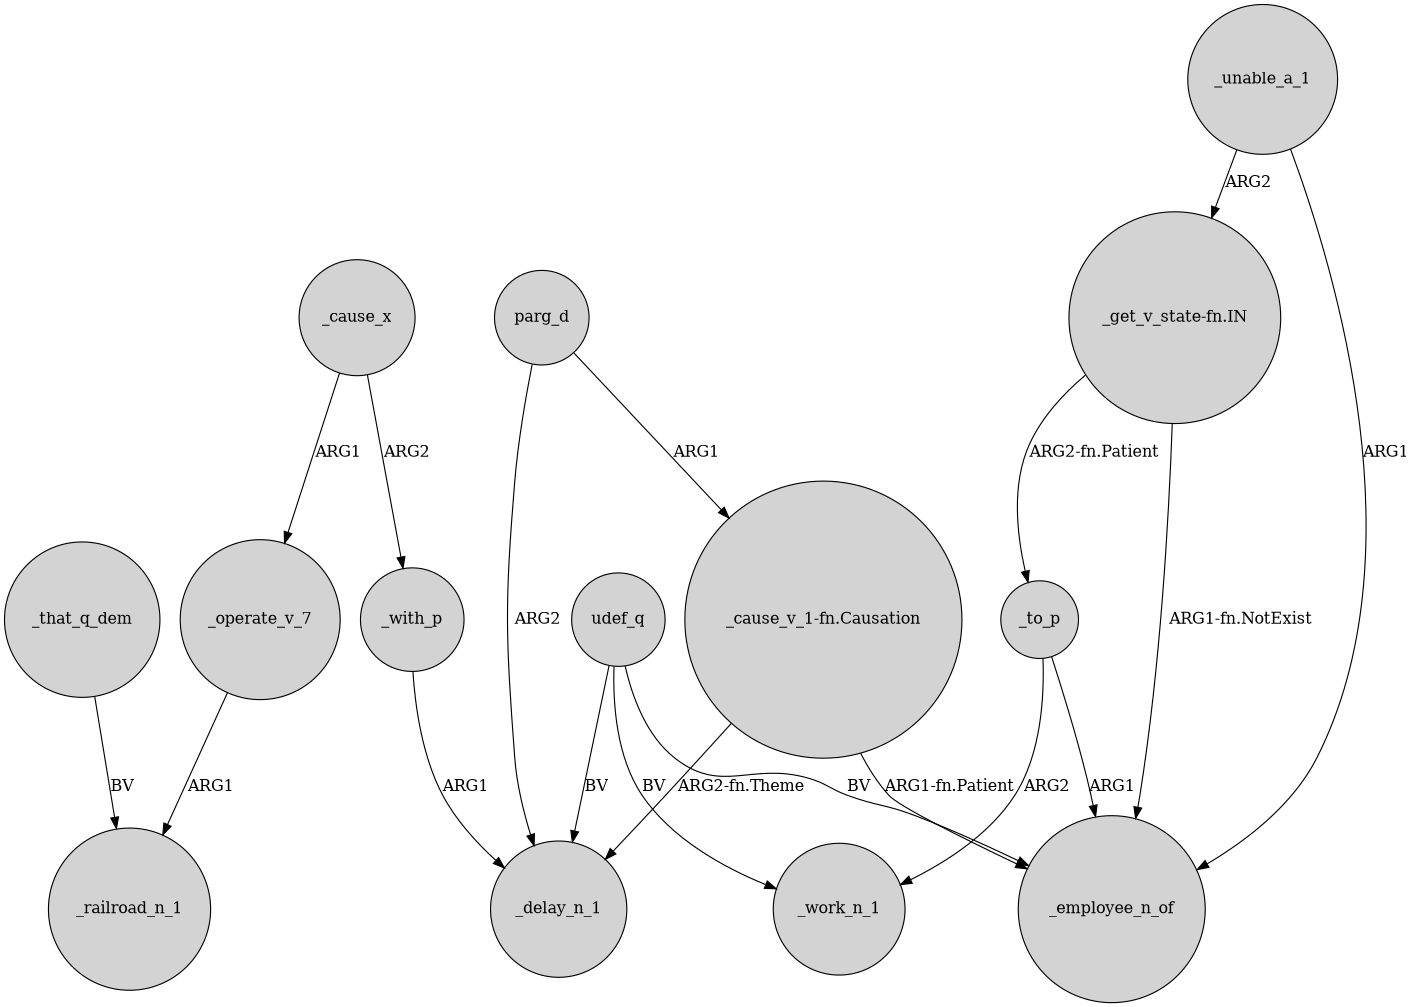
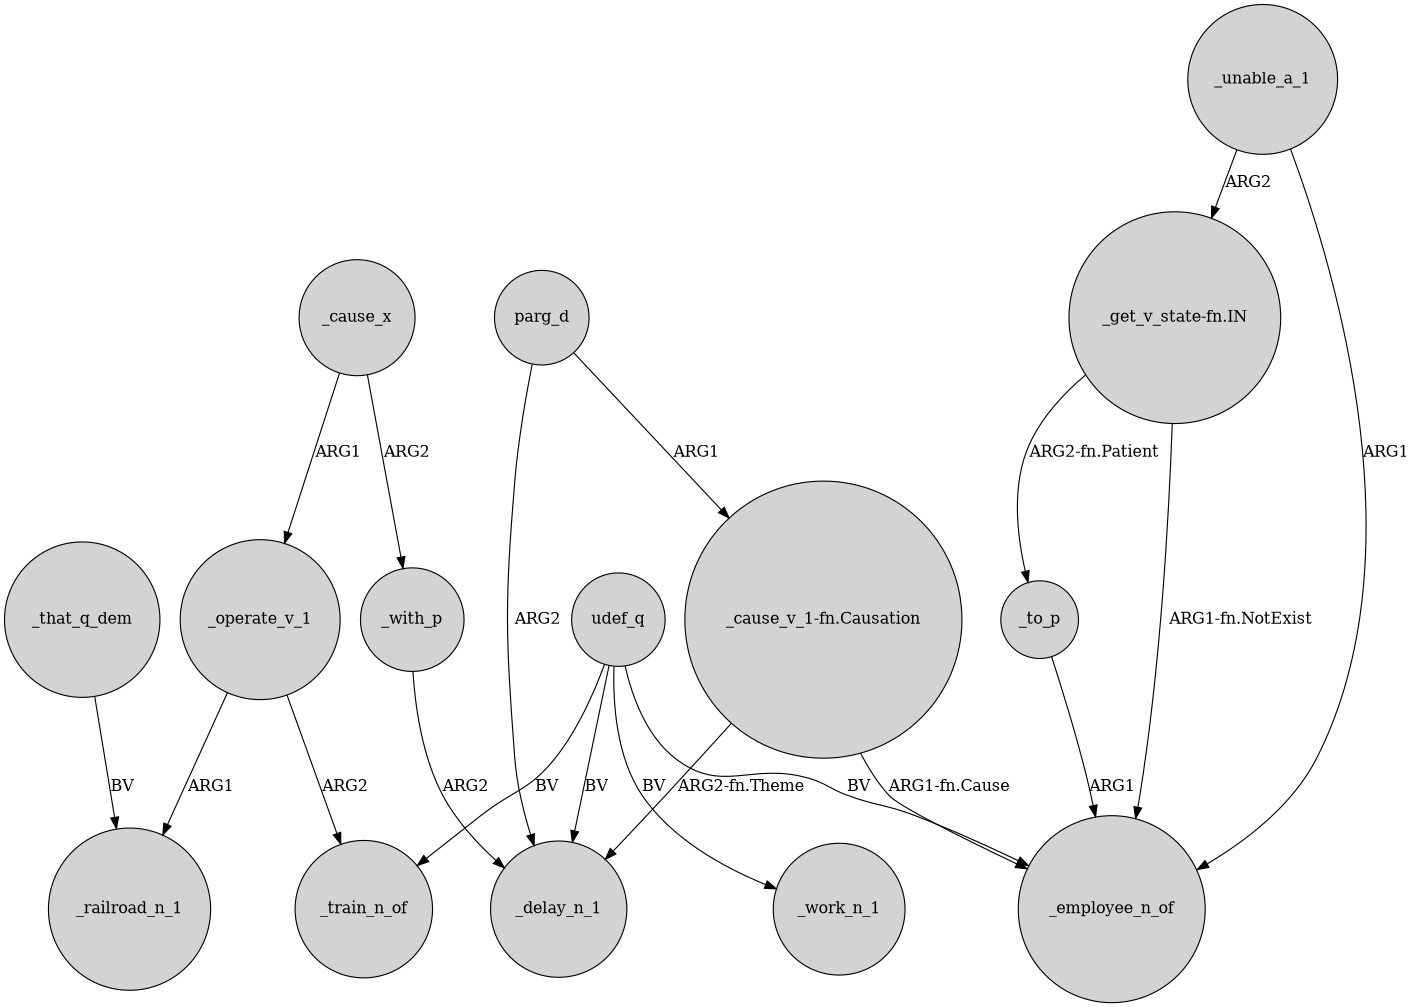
(260, 620) -> (260, 620)
(466, 787) -> (466, 787)
(950, 787) -> (950, 787)
(1016, 793) -> none
none -> (364, 909)
